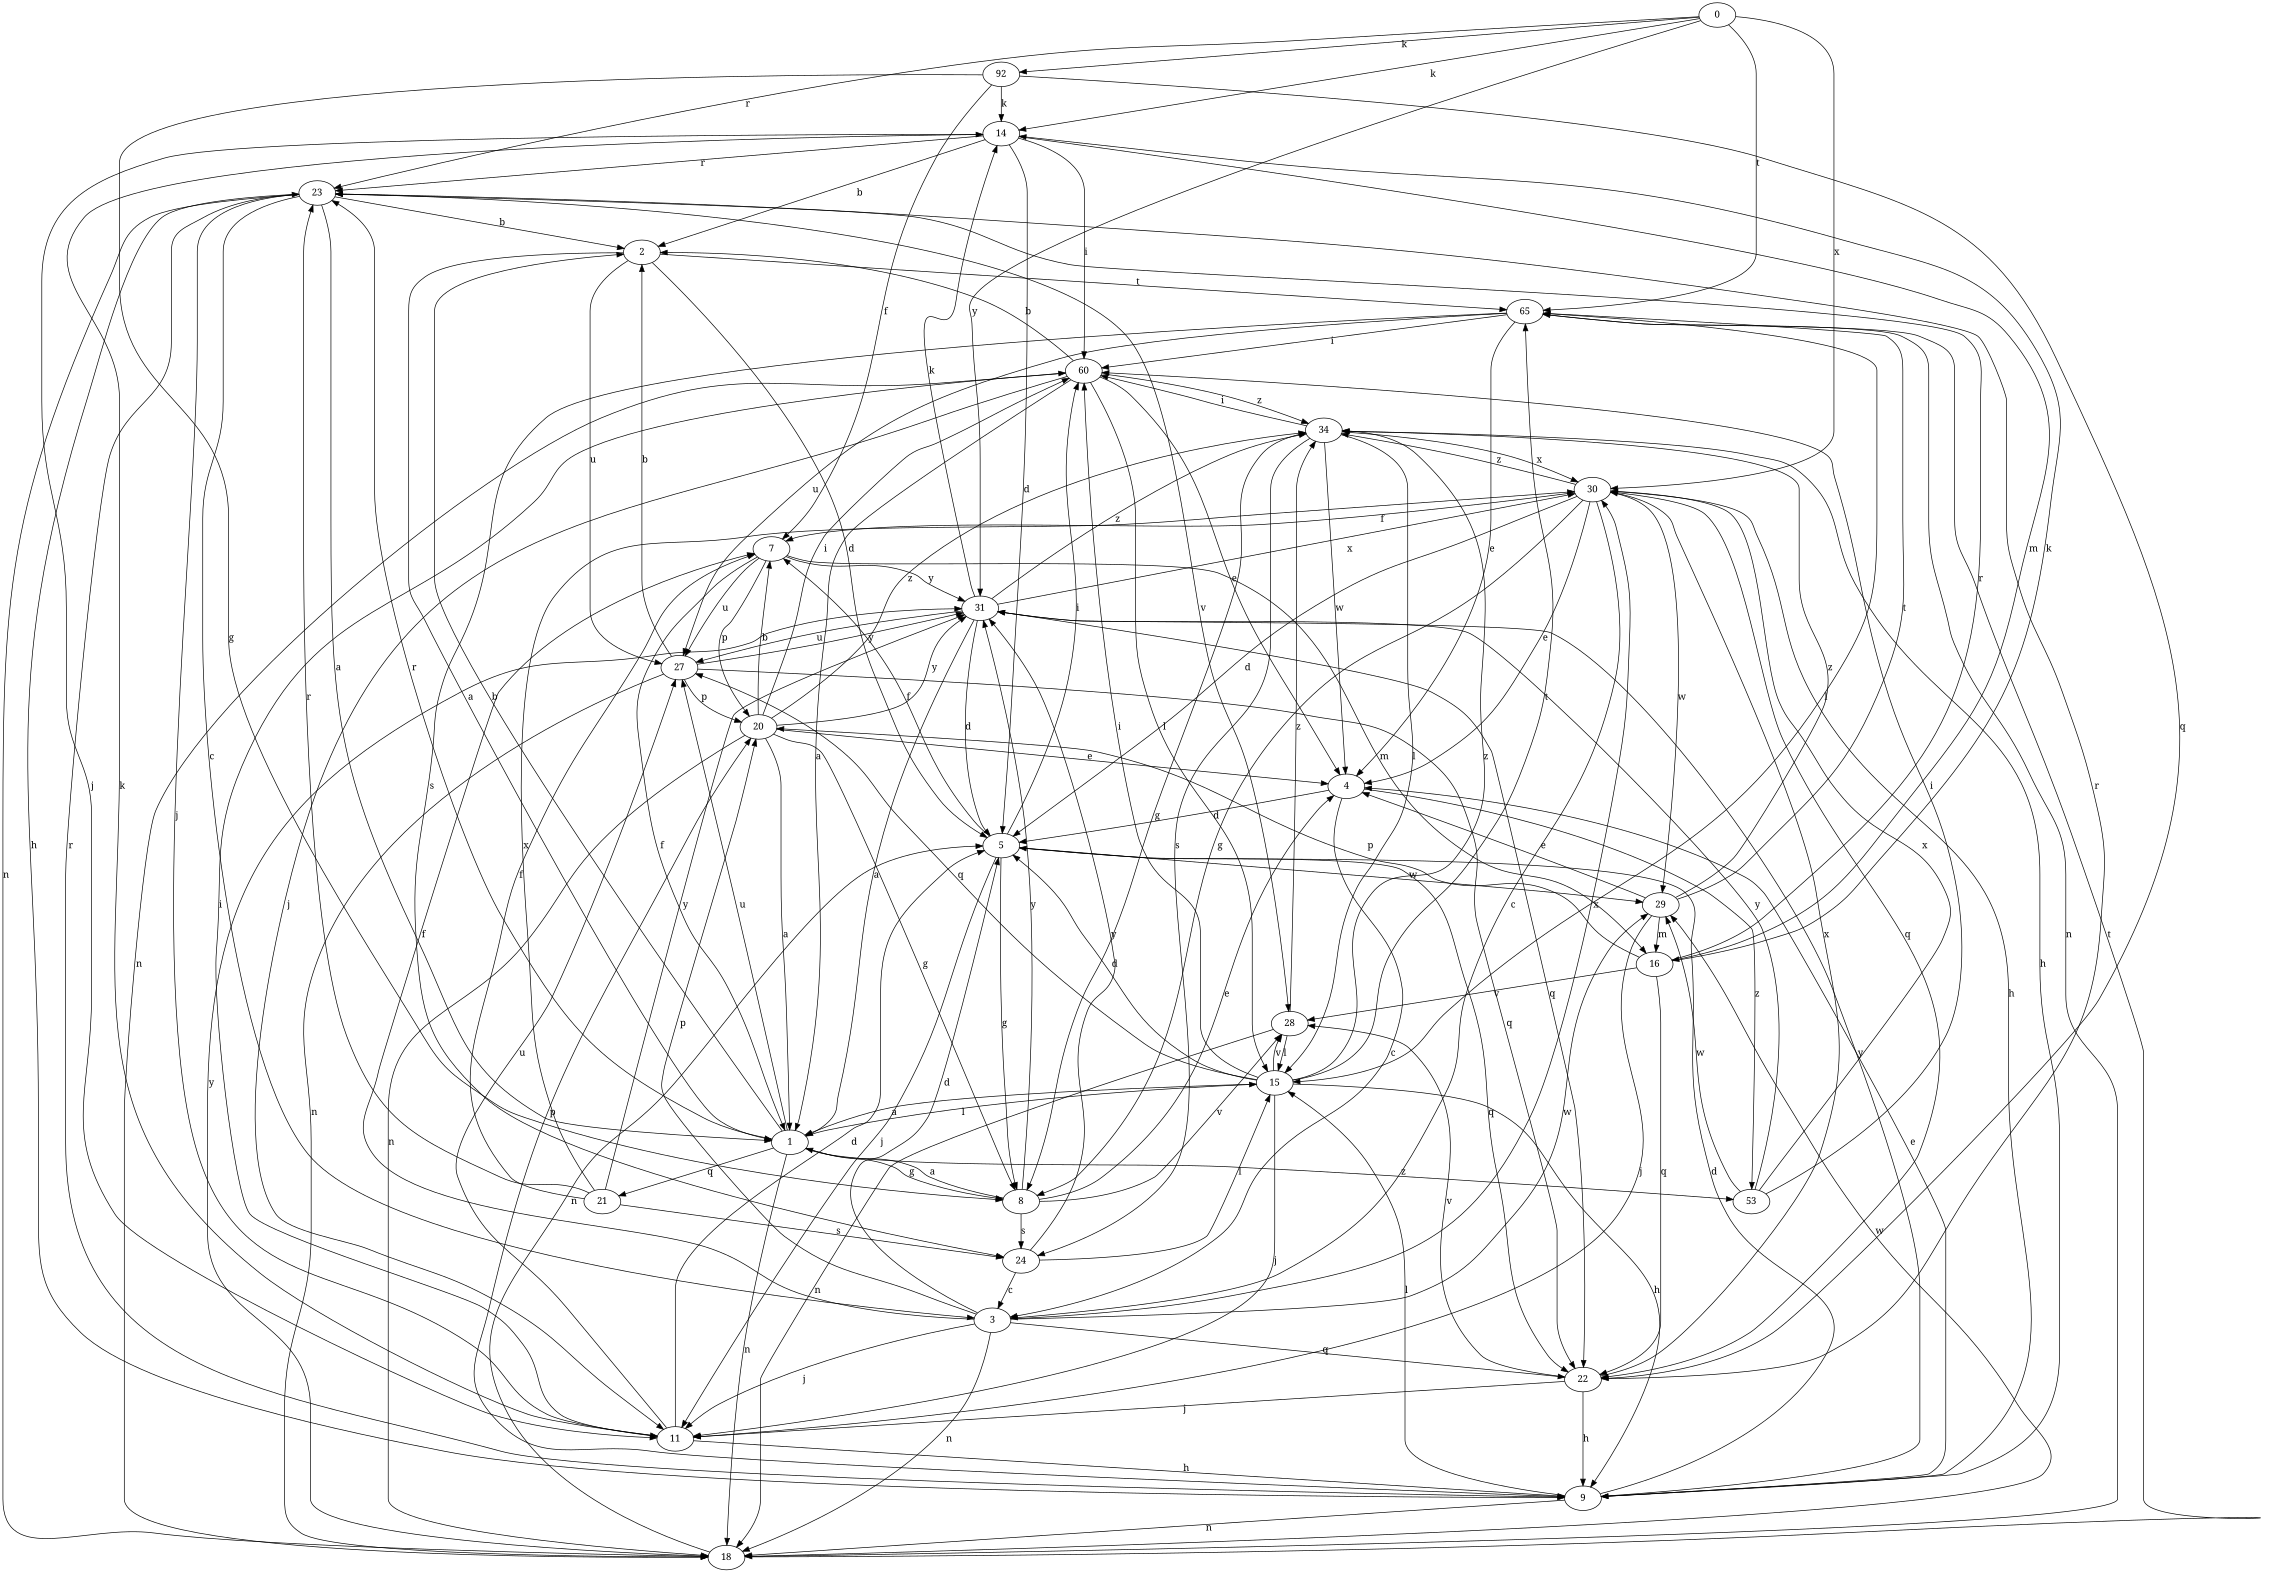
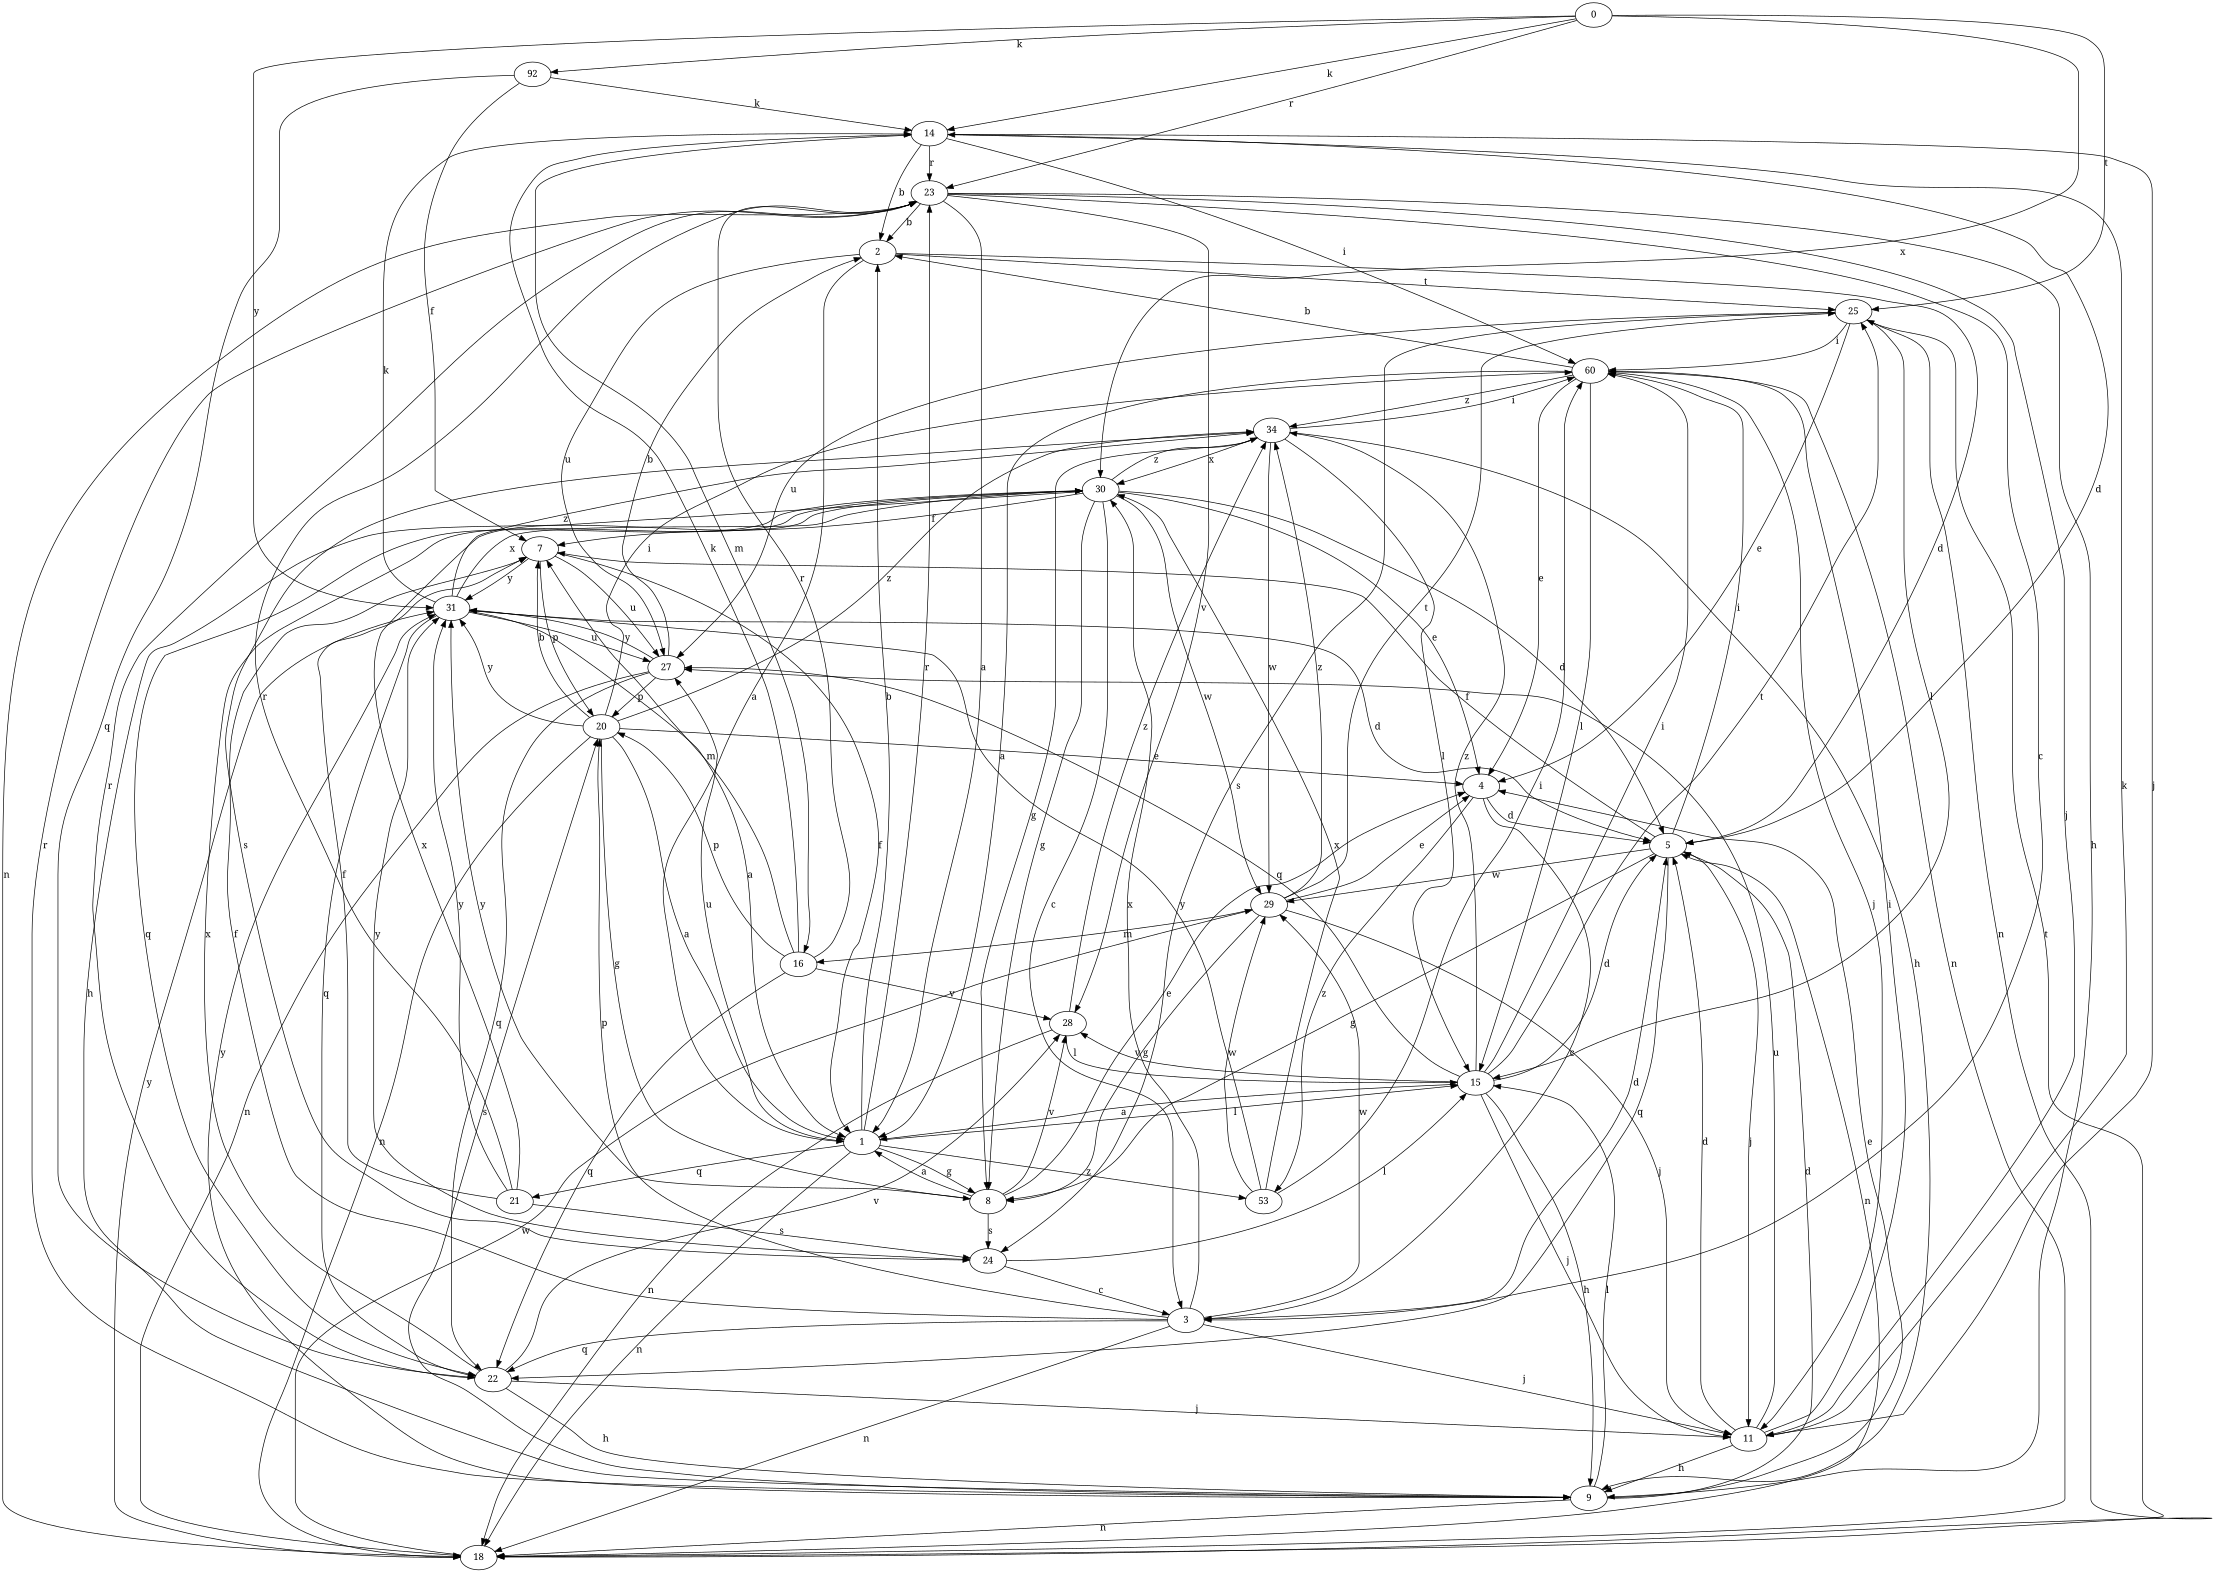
(1525, 312) -> (1854, 312)
(222, 475) -> (1133, 1065)
(1335, 605) -> (1268, 664)
(1283, 613) -> (723, 783)
(553, 1113) -> (485, 1113)
